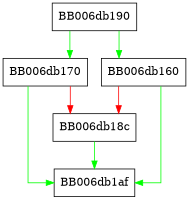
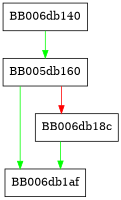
(94, 17) -> (45, 17)
(45, 72) -> none
(144, 72) -> (45, 72)
